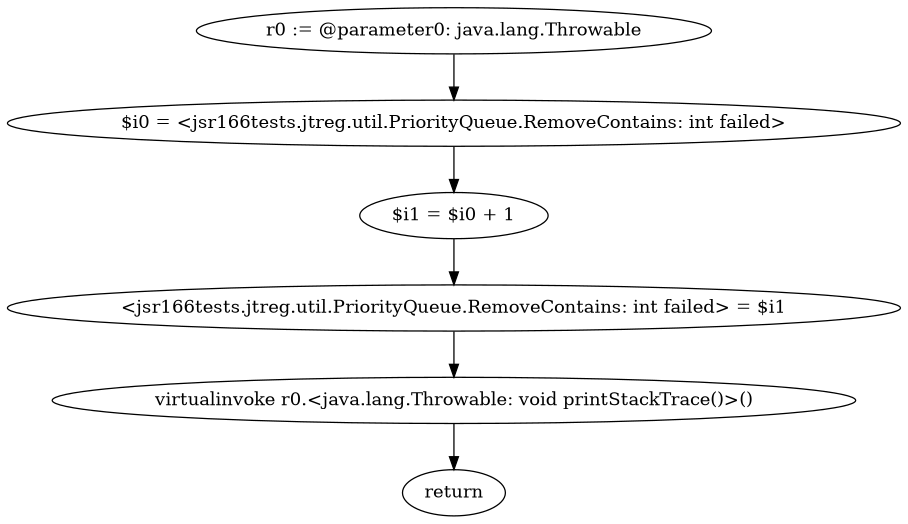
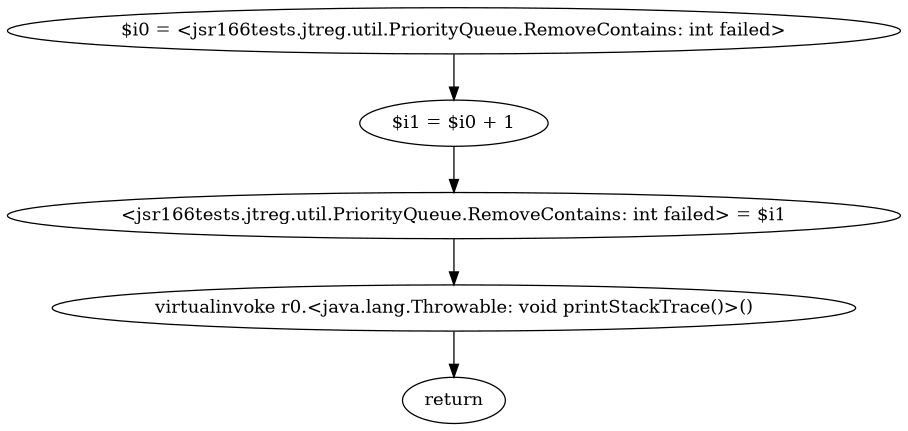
(454, 31) -> none
